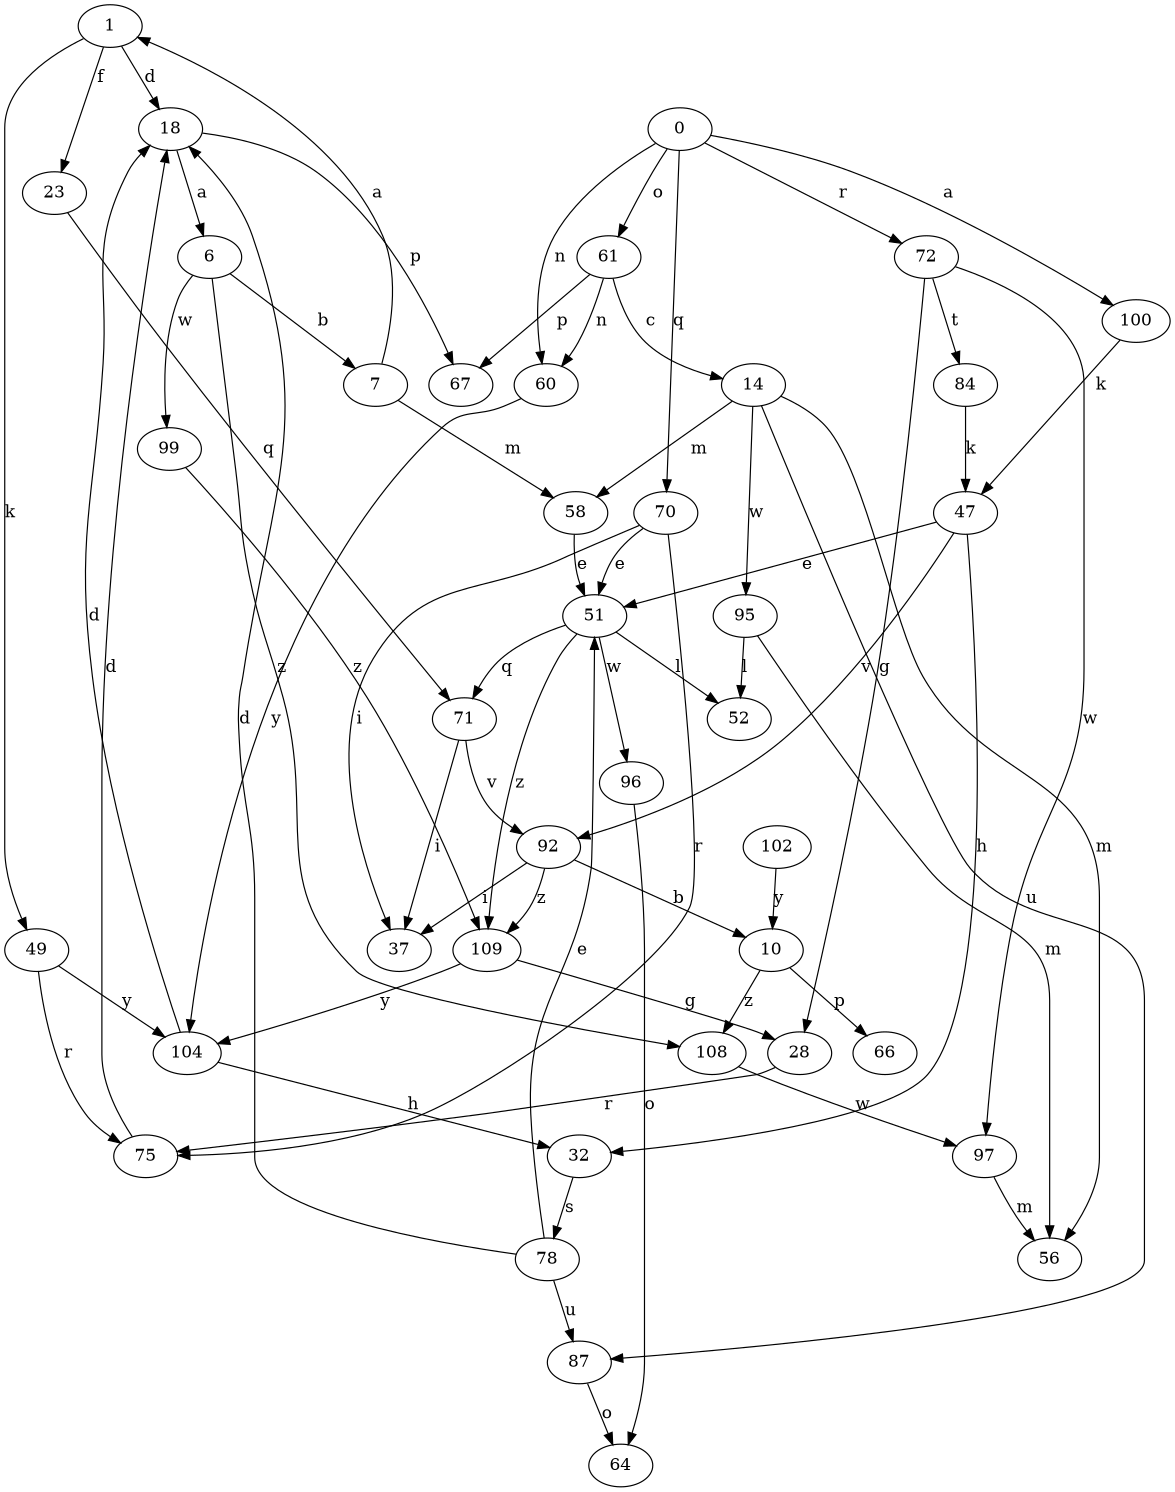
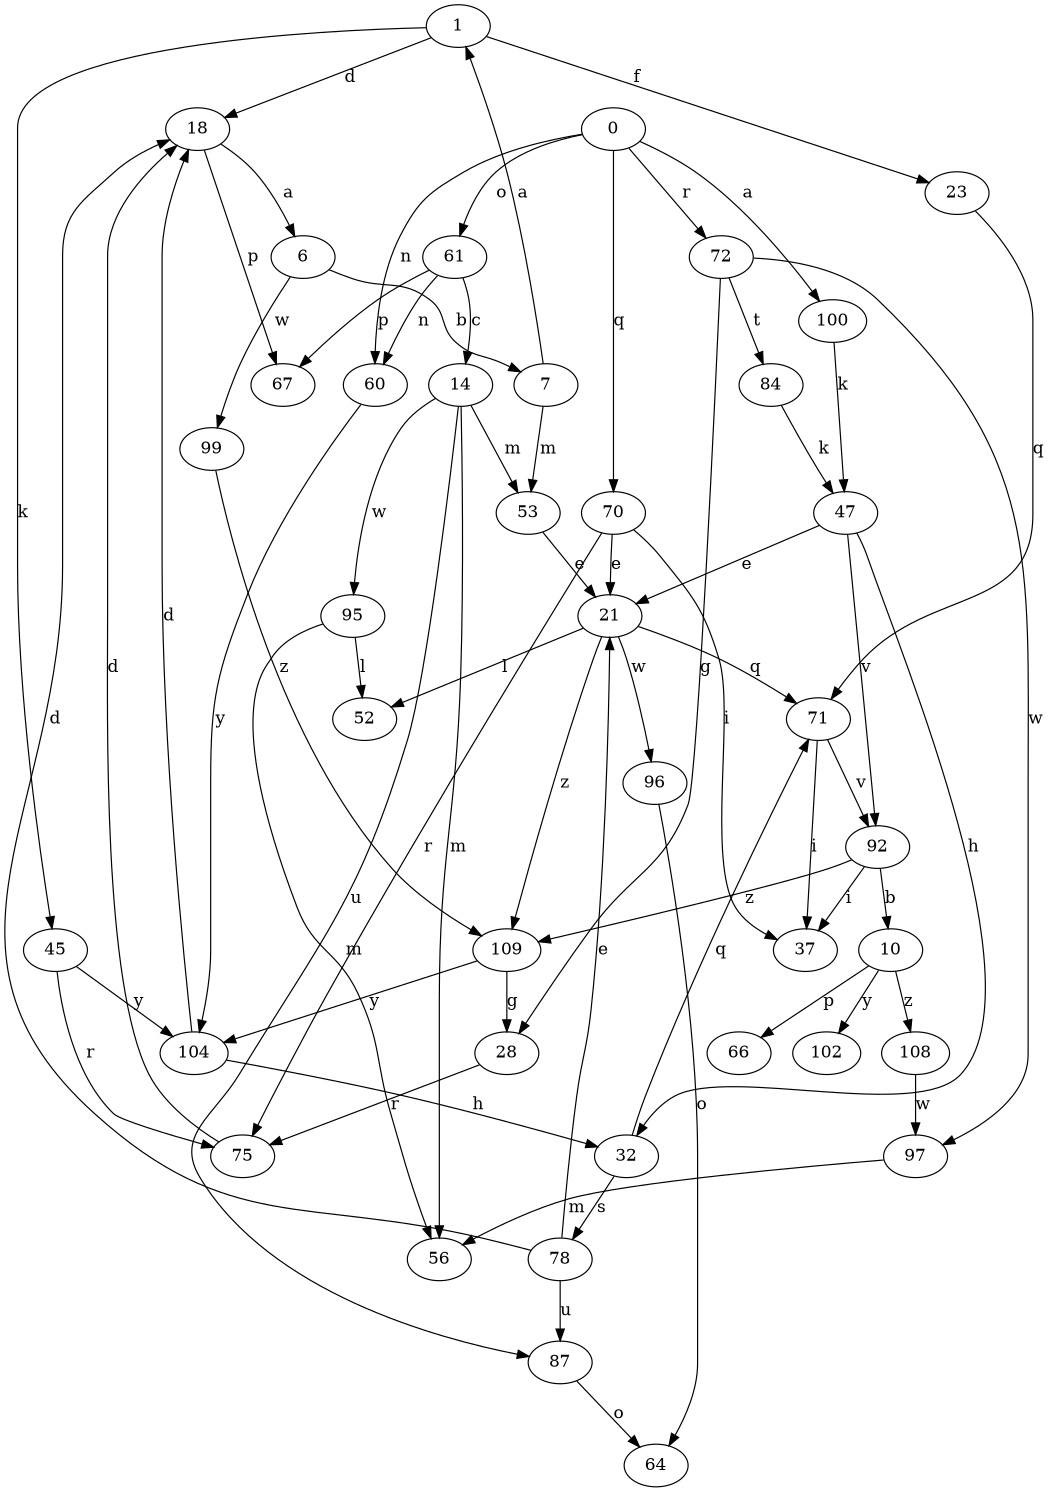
(576, 513) -> (528, 513)
(595, 616) -> (610, 616)
(296, 789) -> none
(775, 893) -> (862, 996)
none -> (712, 940)
(37, 950) -> (55, 950)
